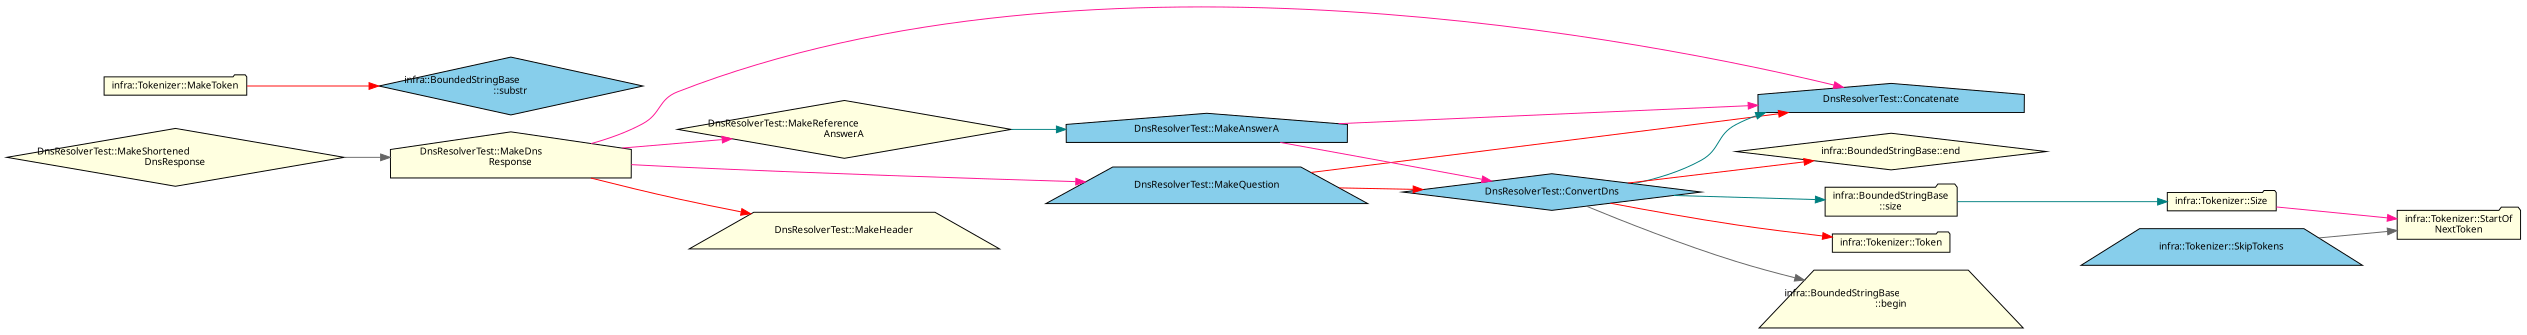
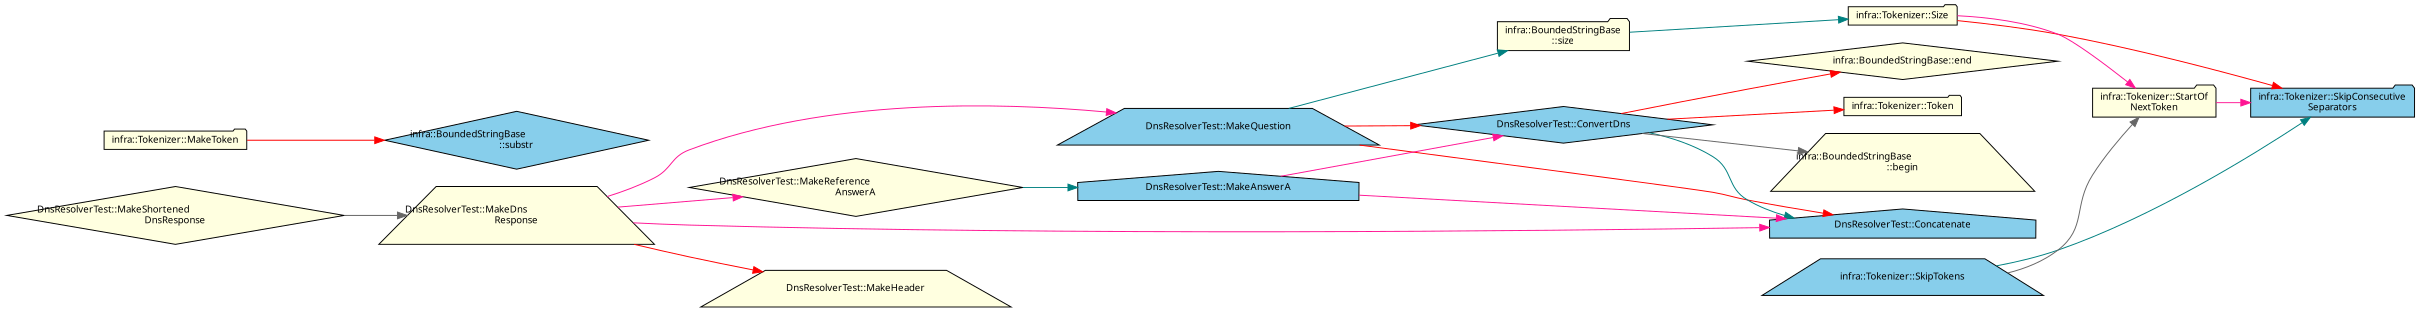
none -> (2333, 103)
(511, 157) -> (517, 215)
(1744, 198) -> (1393, 81)
